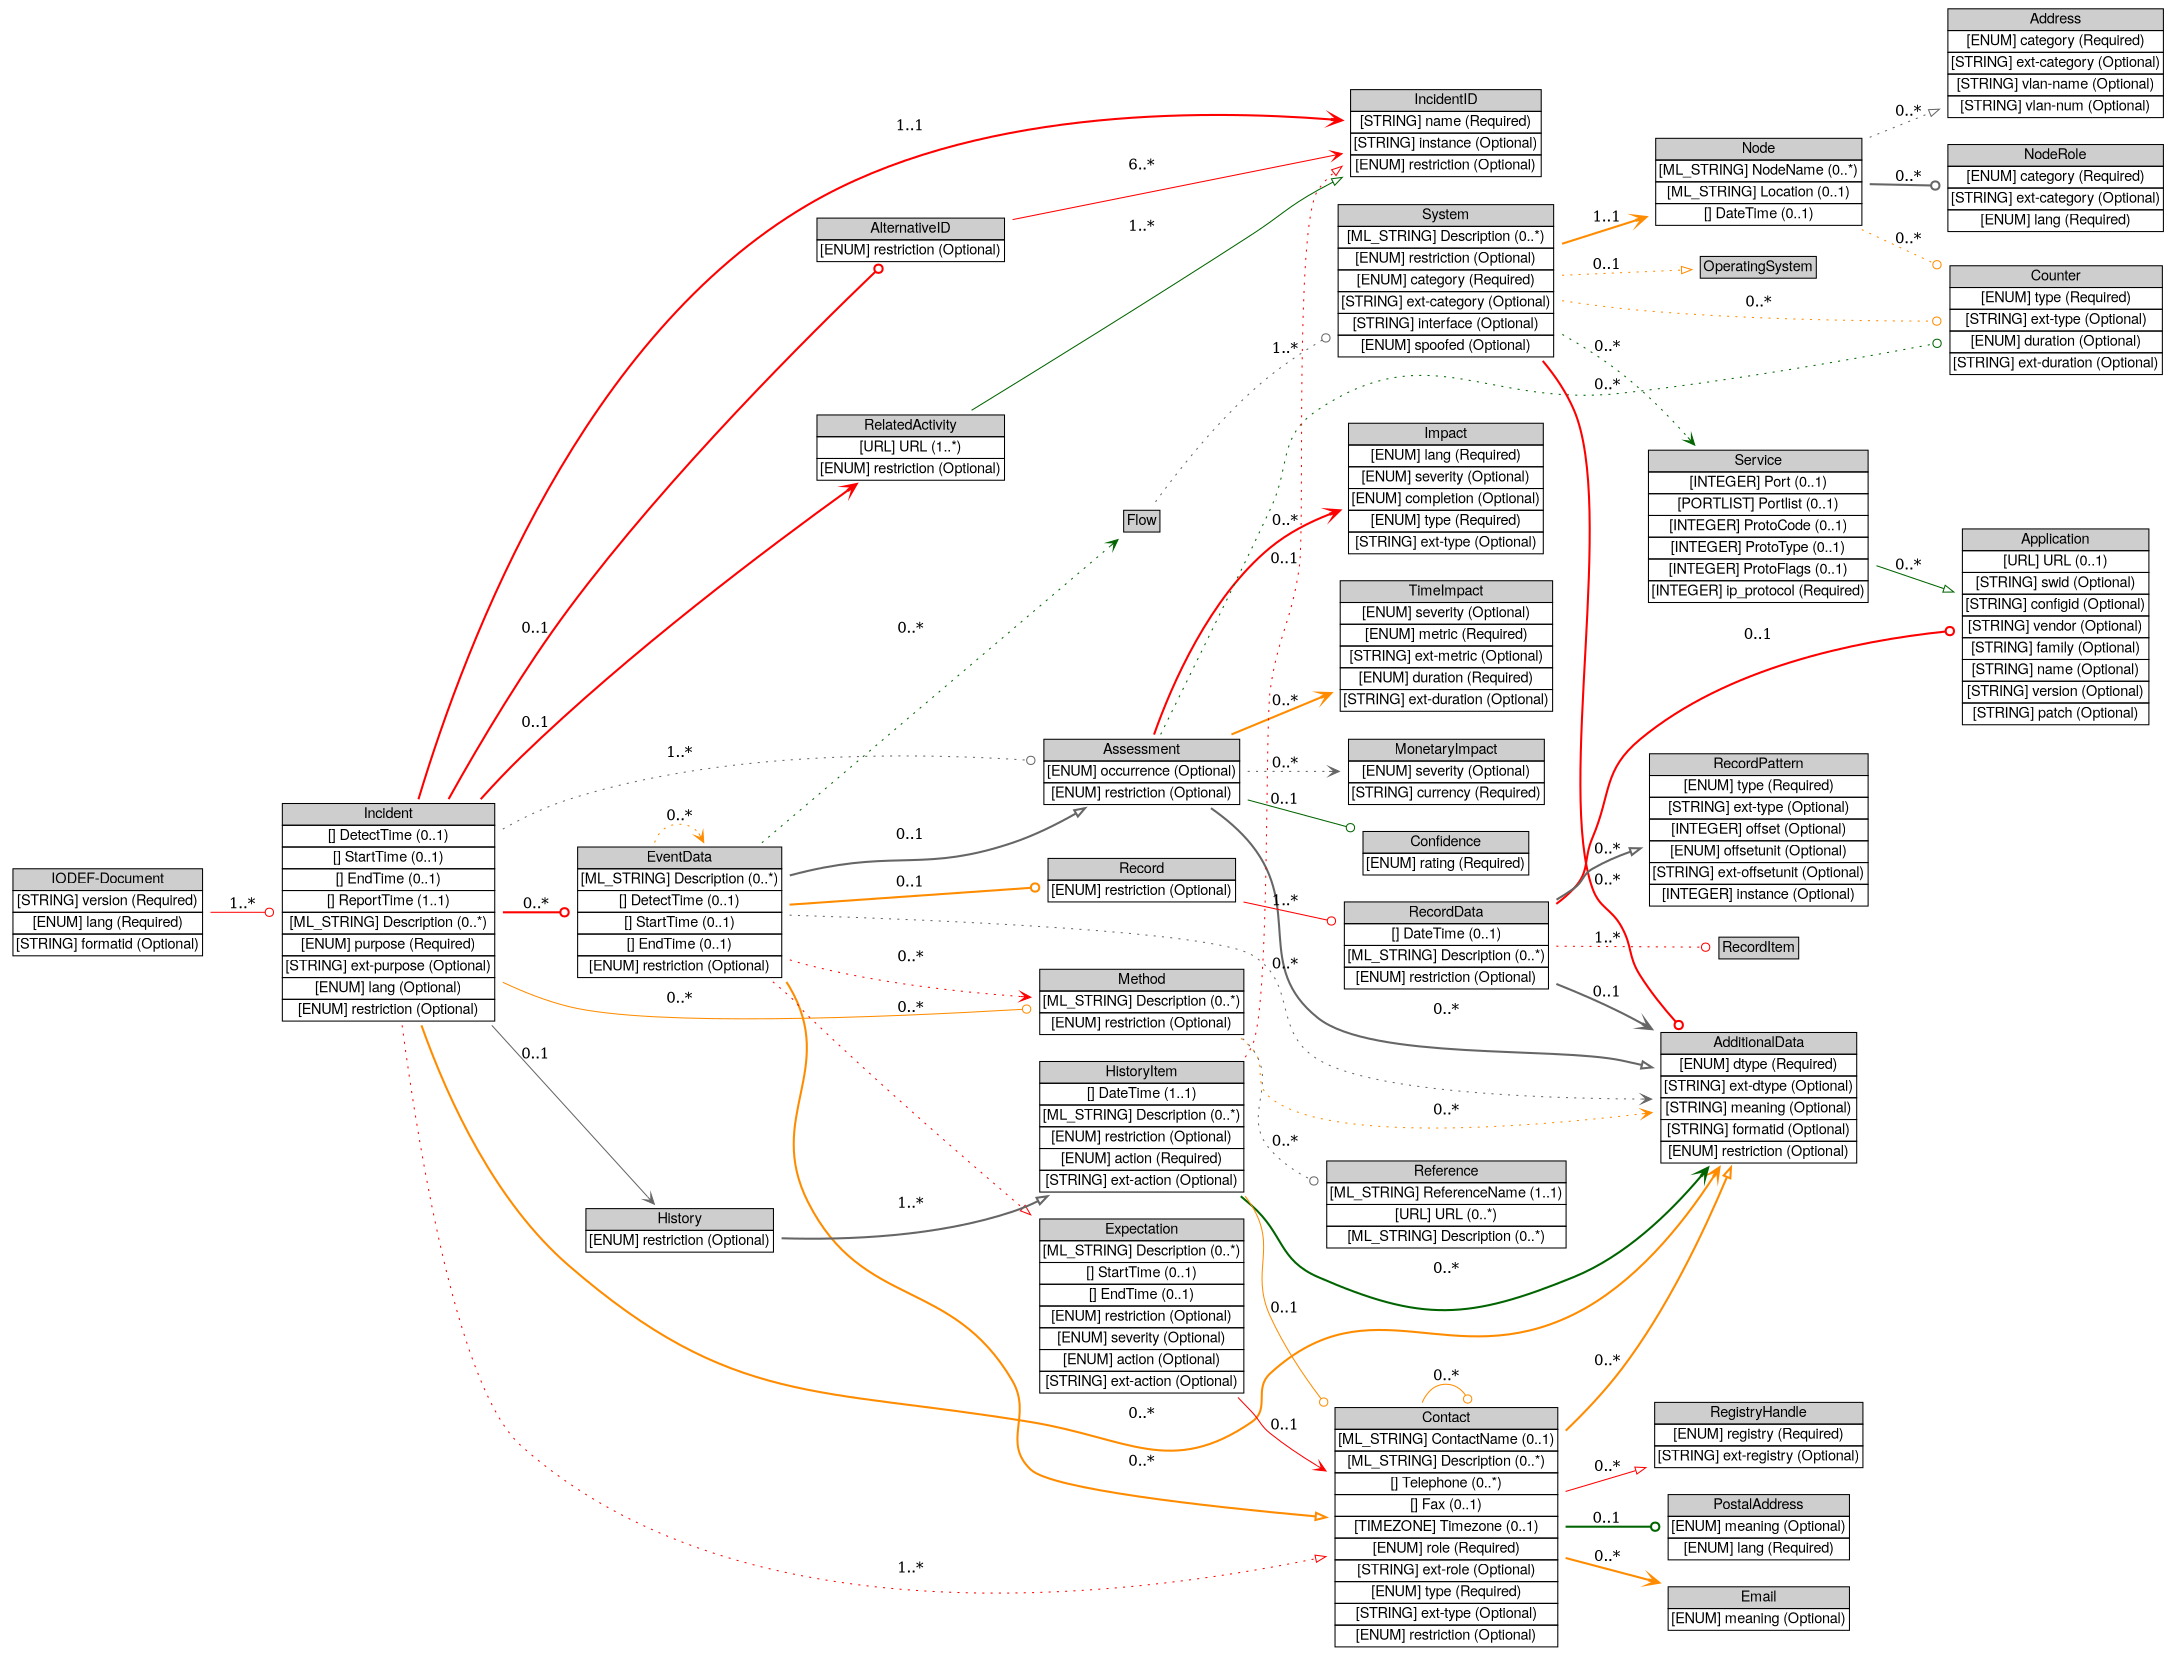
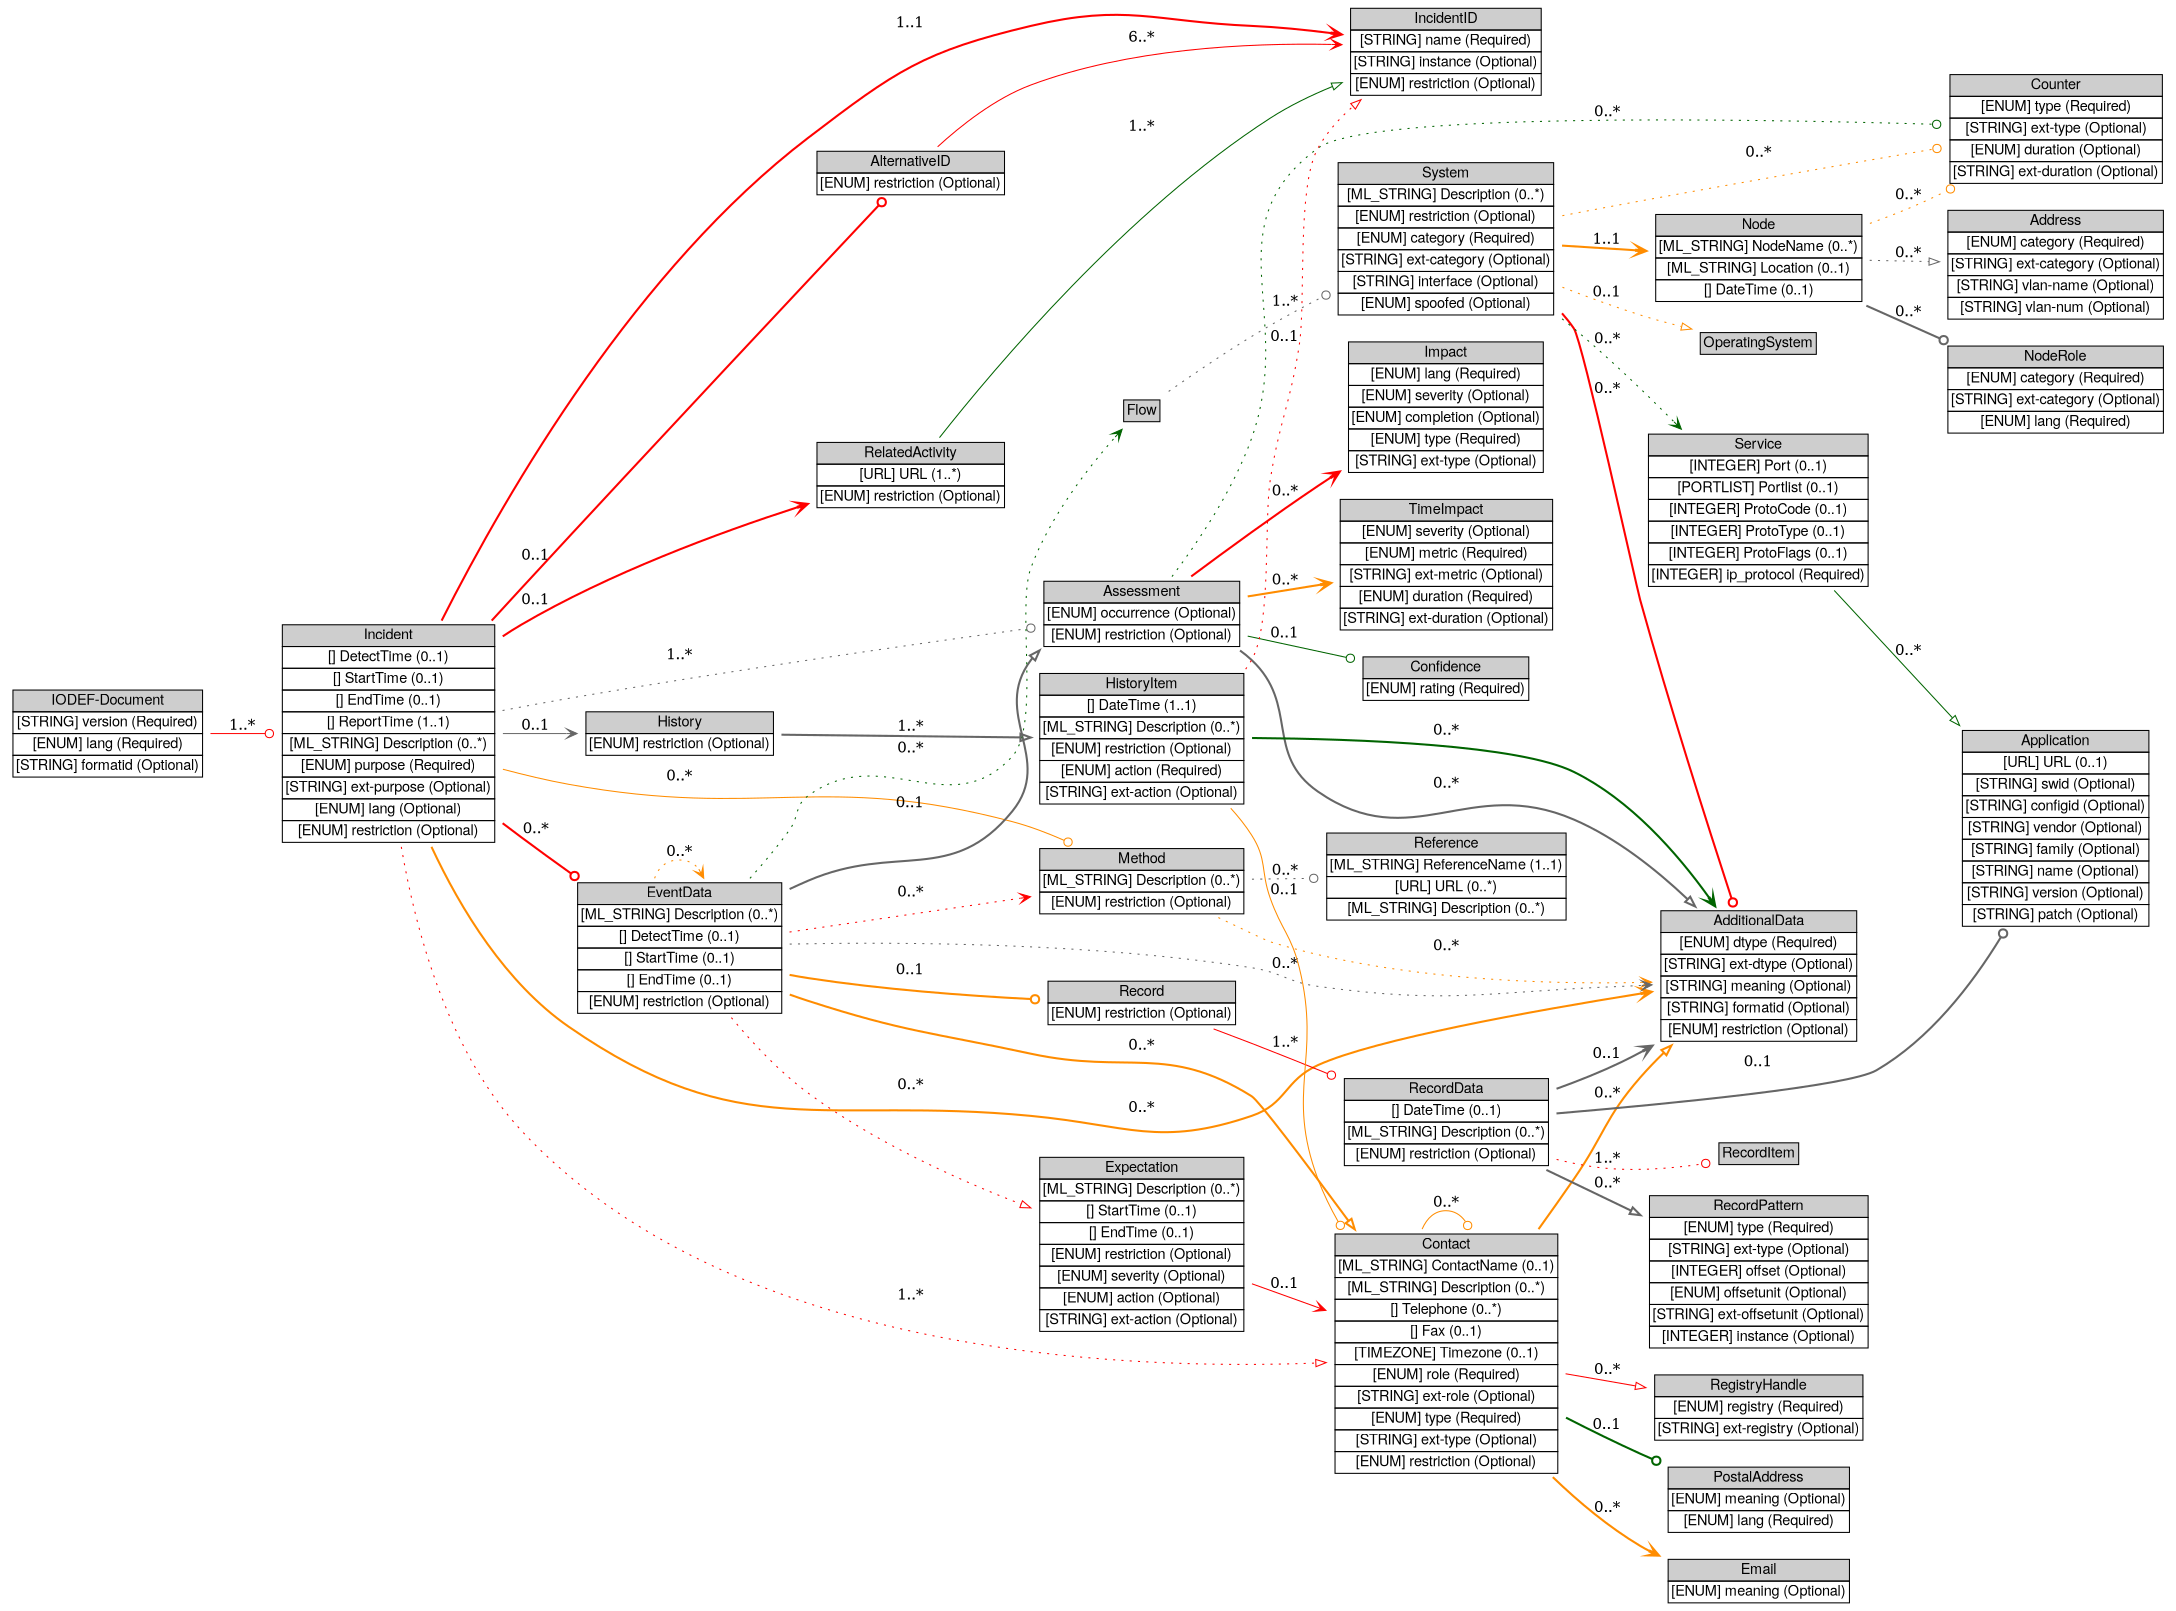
(1698, 701) -> (1809, 1086)
(1446, 771) -> none
